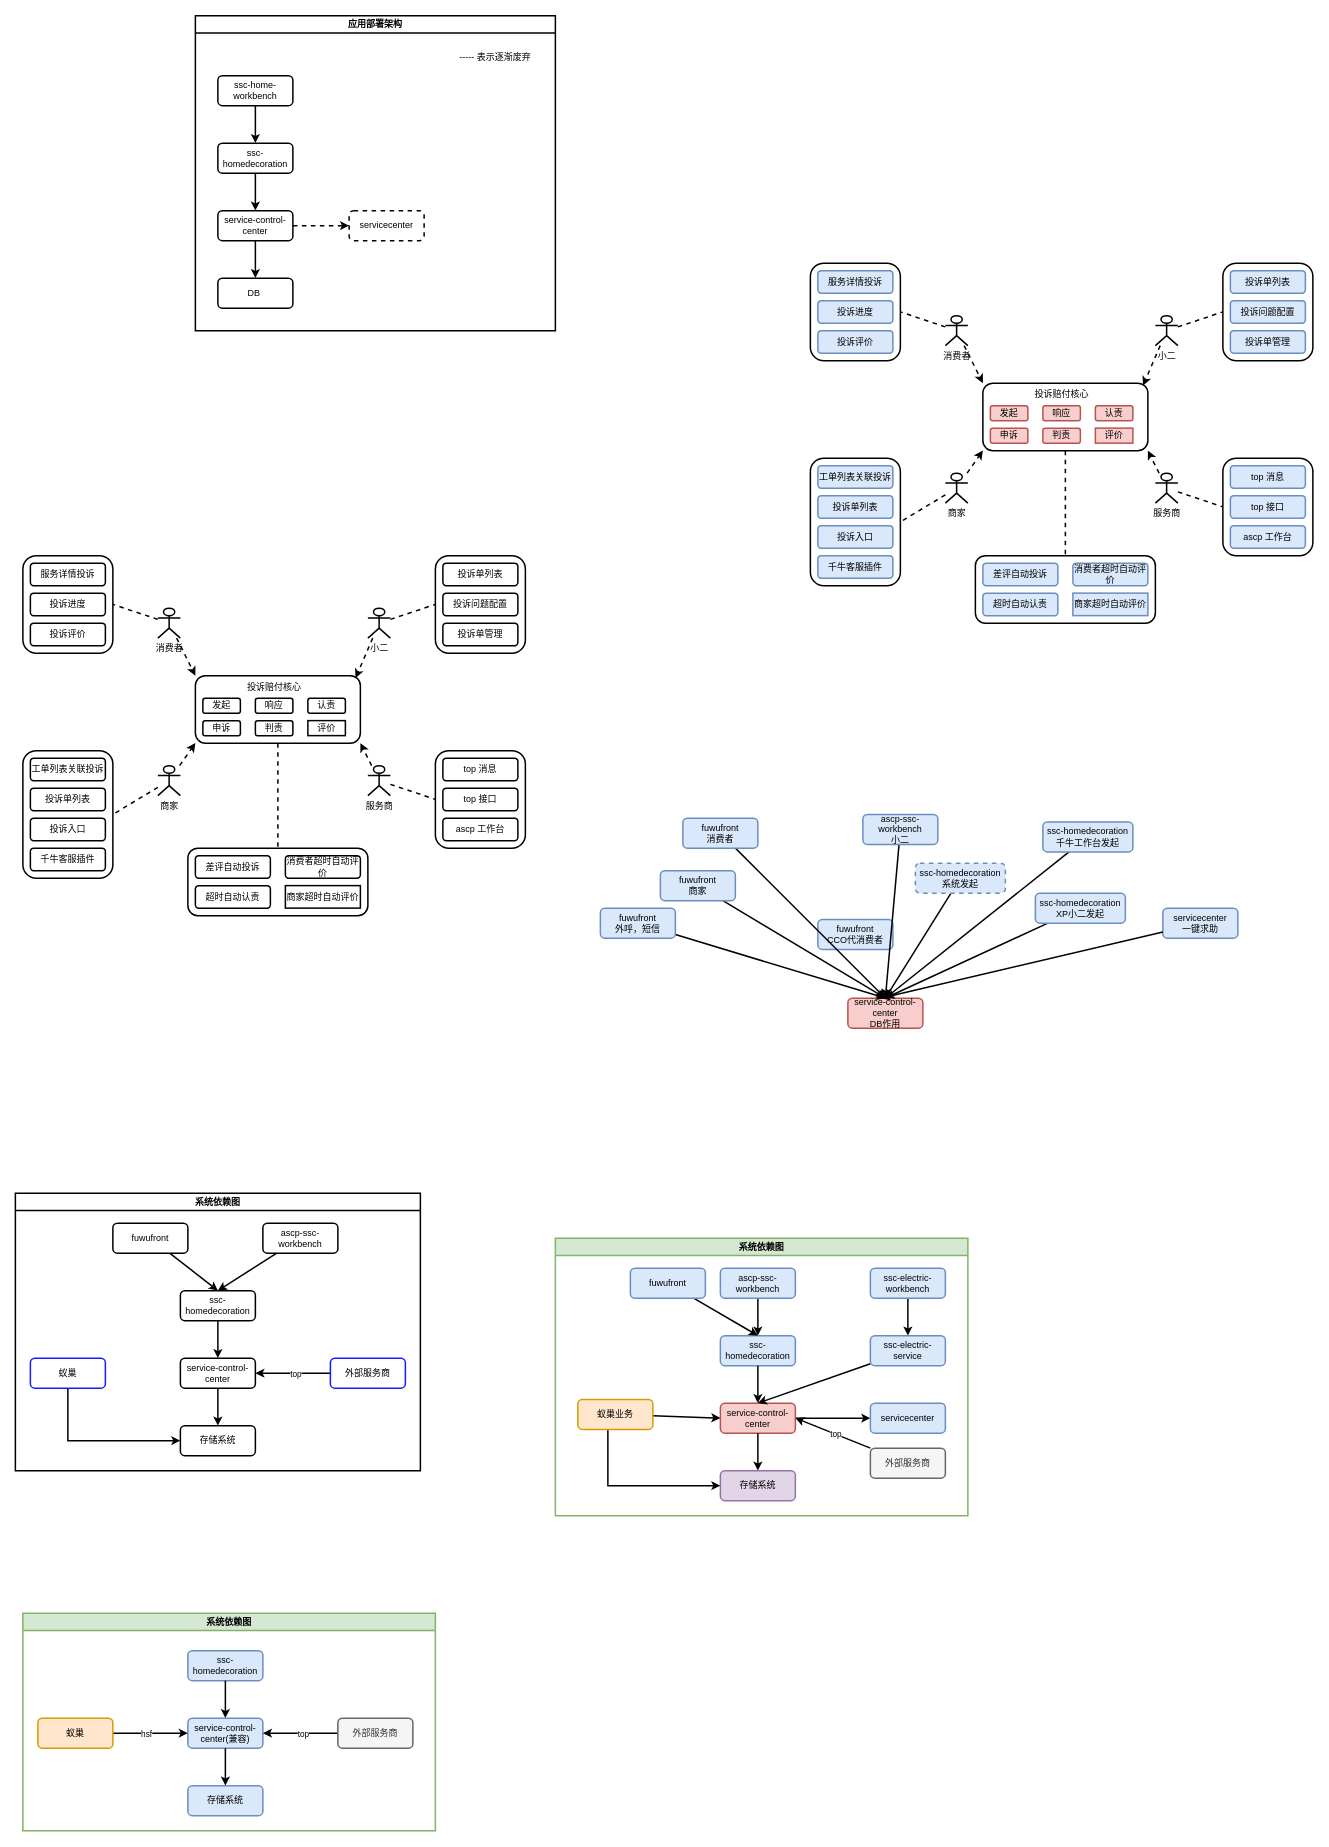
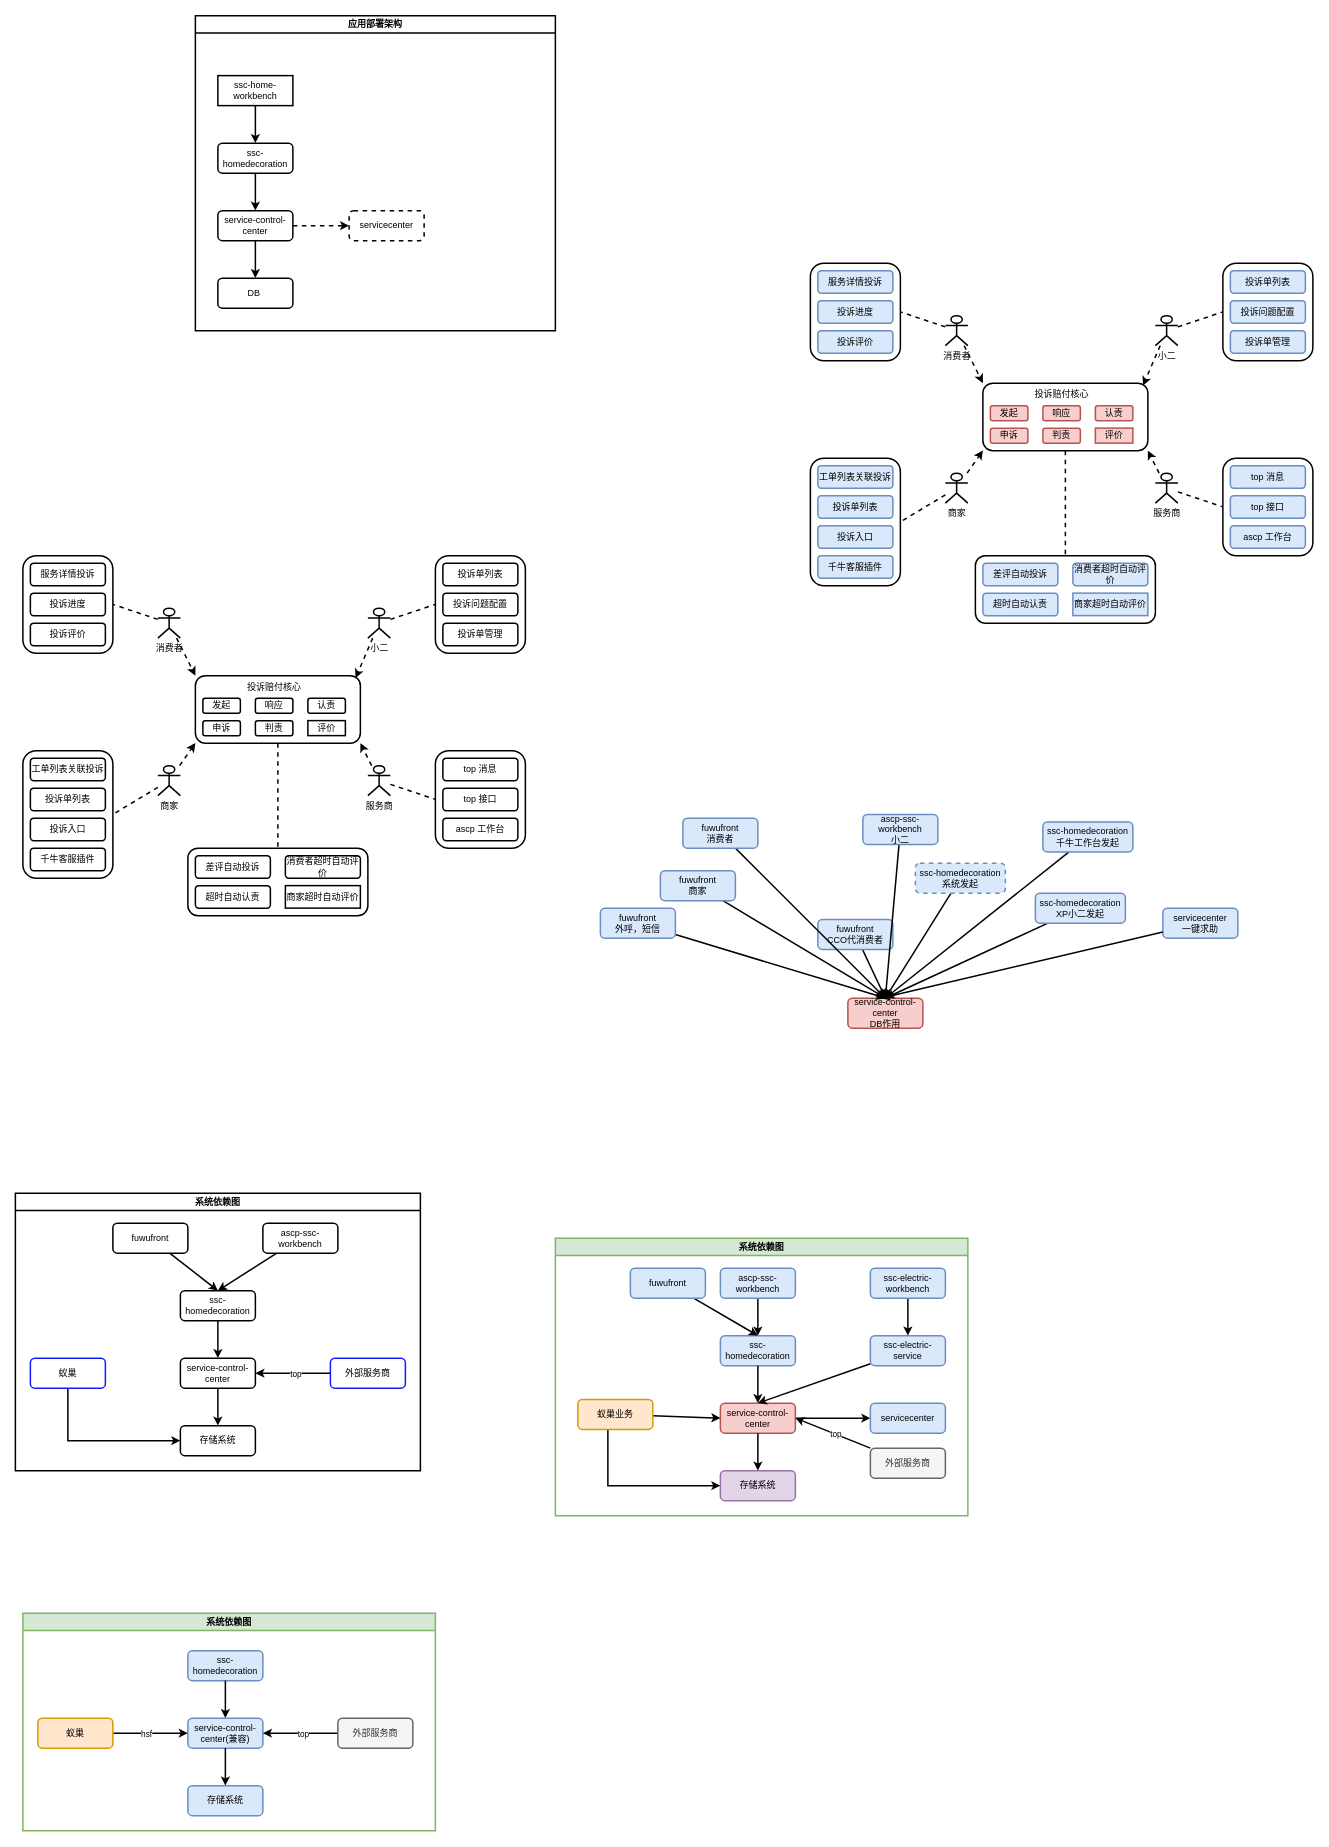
(495, 57) -> none
(255, 90) -> (255, 90)
none -> (872, 970)
